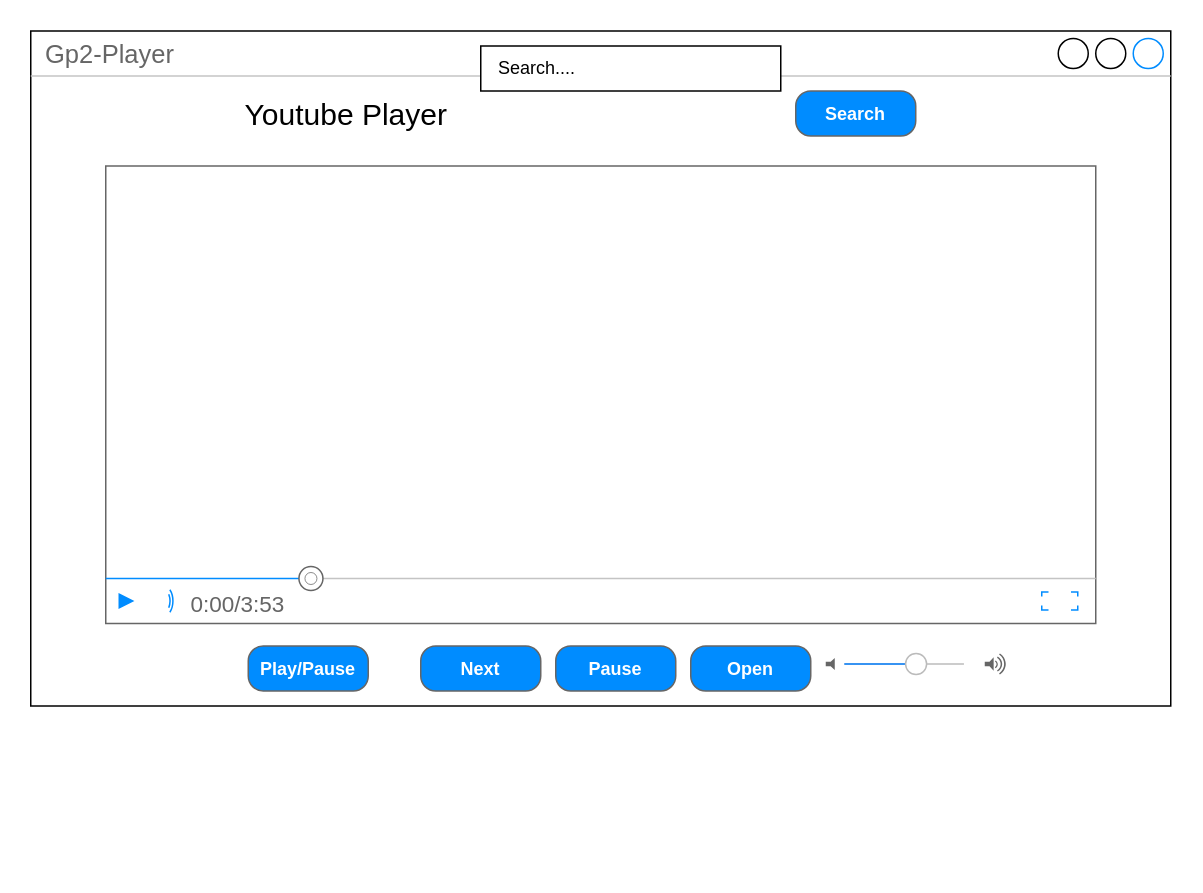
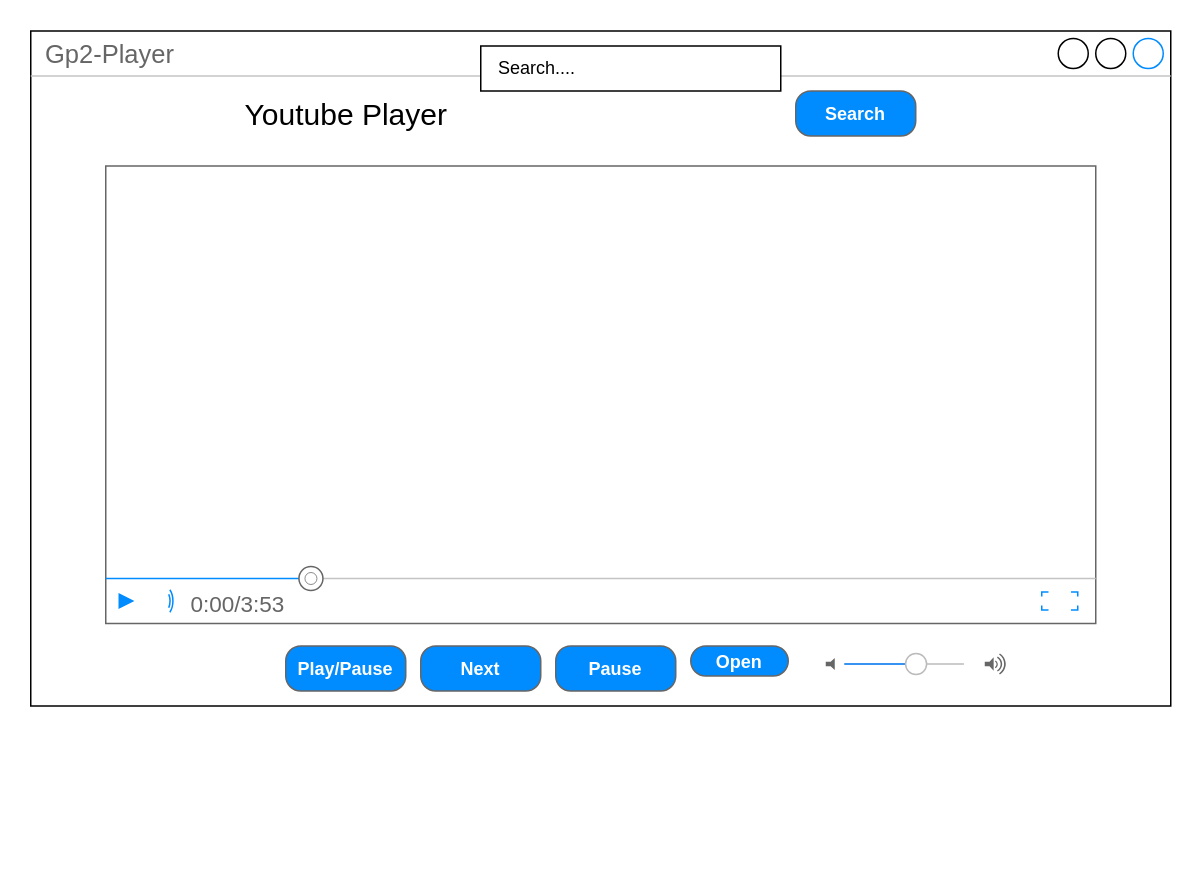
(308, 668) -> (346, 668)
(751, 668) -> (740, 661)
